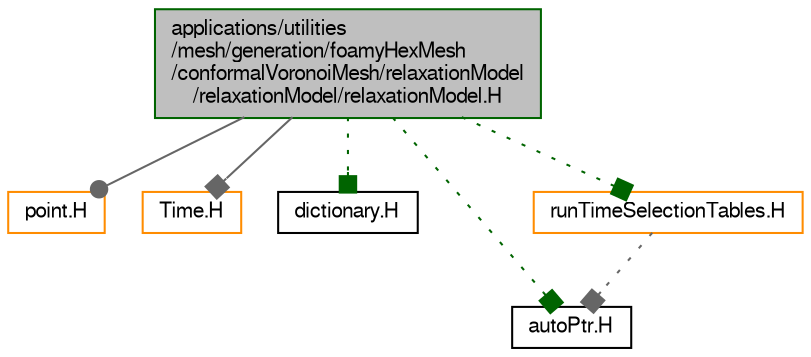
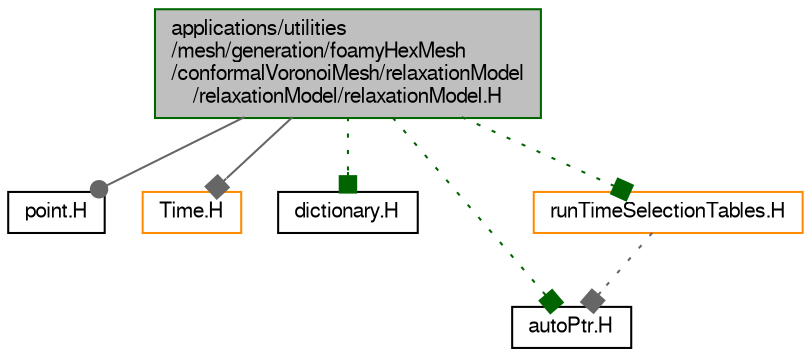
(56, 212) -> (56, 212)
